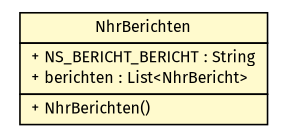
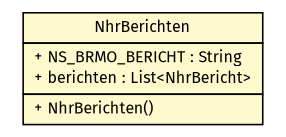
(144, 58) -> (138, 58)
